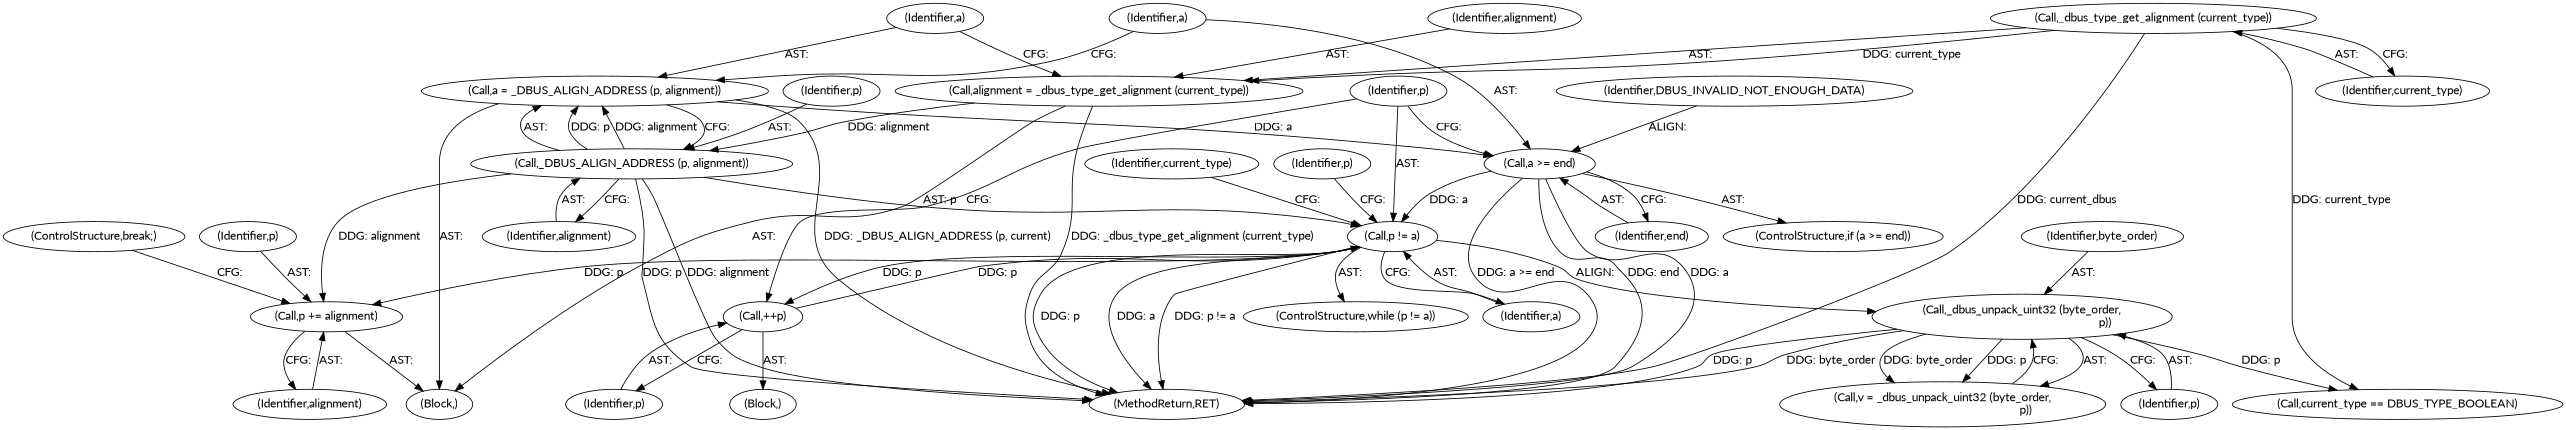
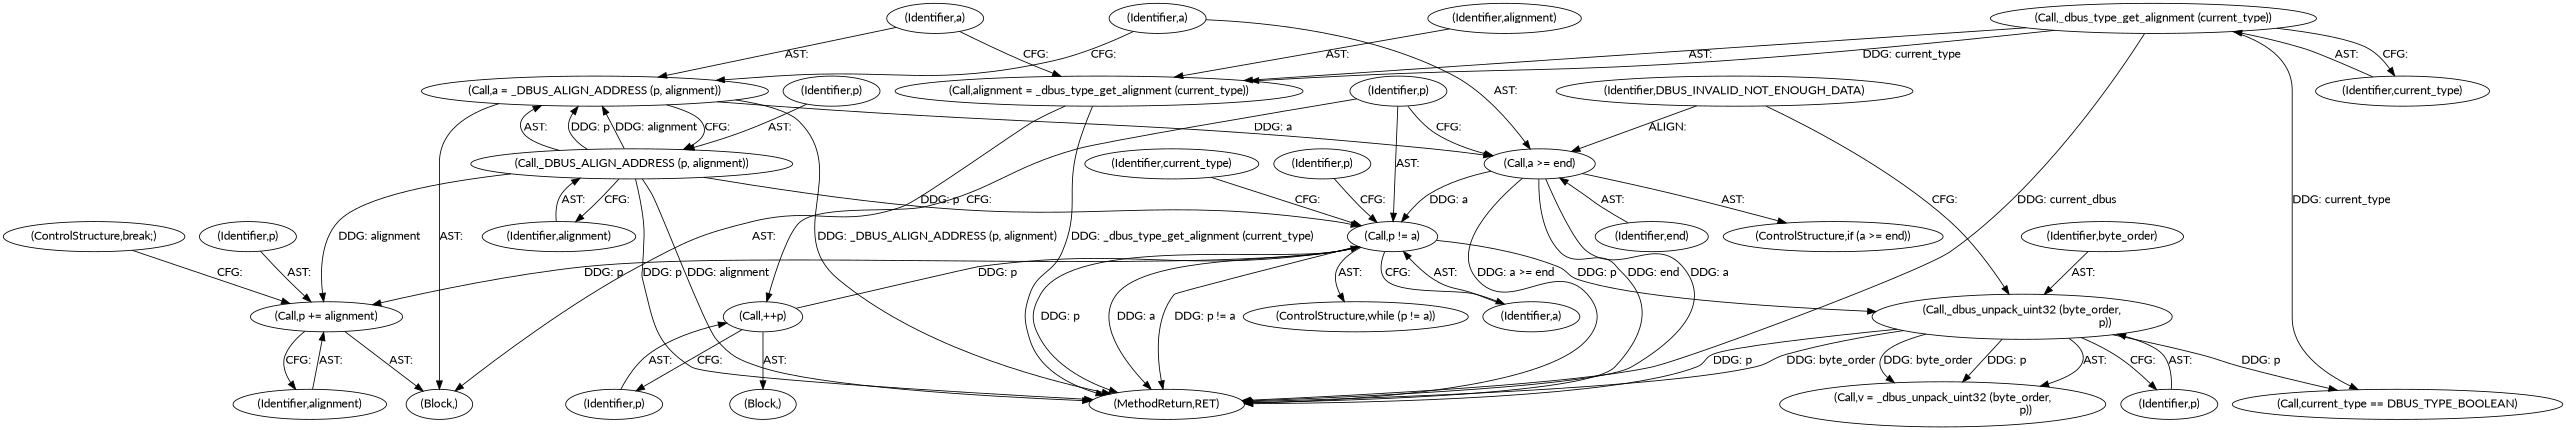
(845, 122) -> none
(1624, 188) -> none
(940, 200) -> (940, 200)
(937, 237) -> (937, 237)
(1073, 256) -> none
(1597, 273) -> (1597, 273)
(2028, 369) -> (1898, 181)
